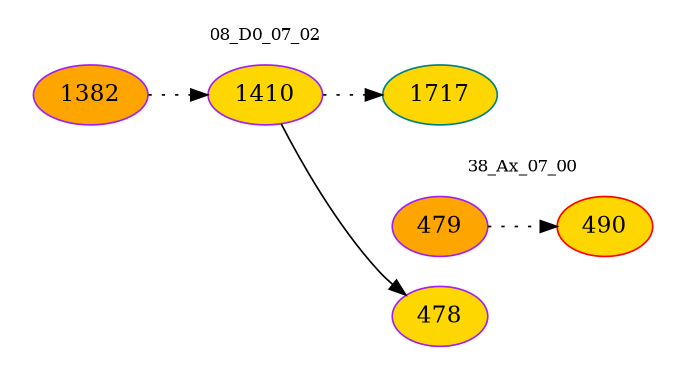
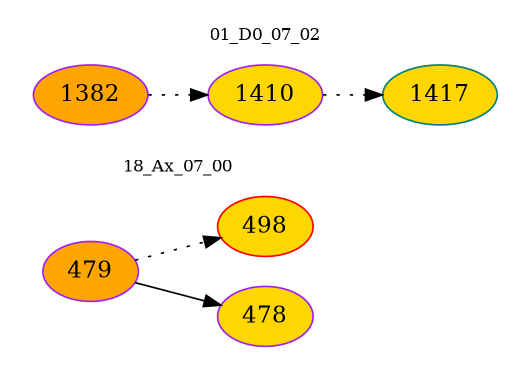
(265, 36) -> (265, 36)
(440, 95) -> (440, 95)
(522, 167) -> (178, 167)
(331, 209) -> (170, 292)
(605, 226) -> (265, 226)
